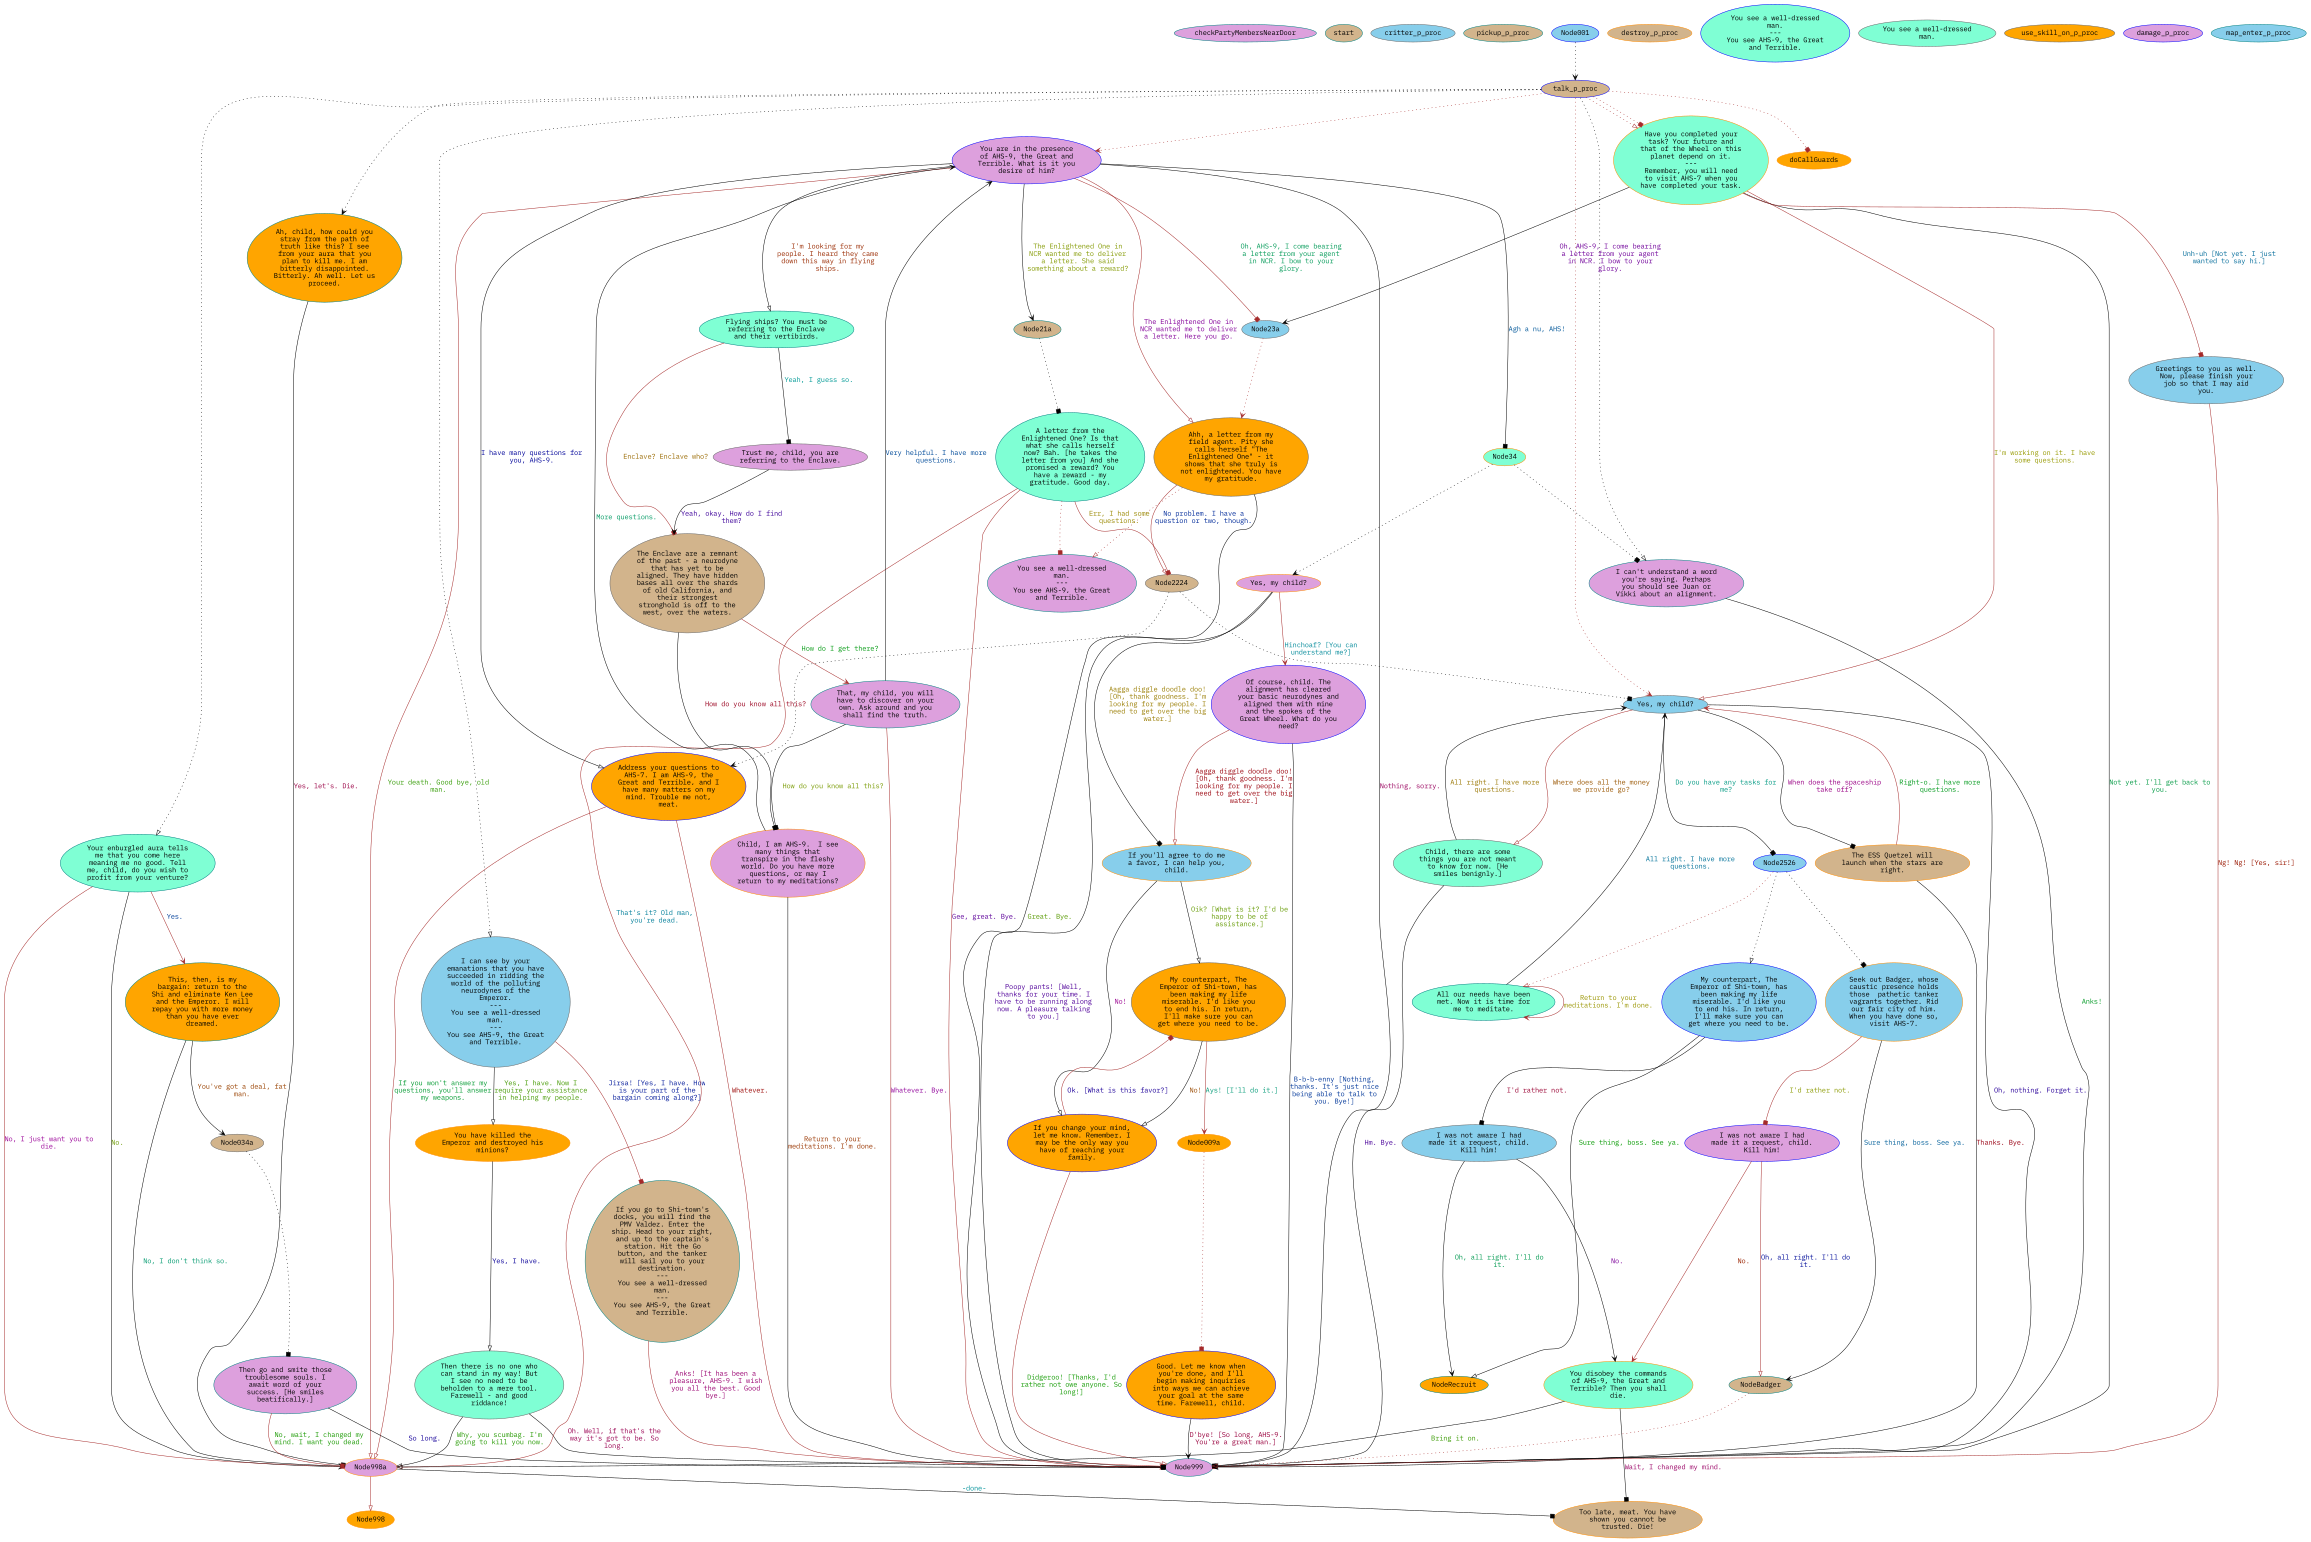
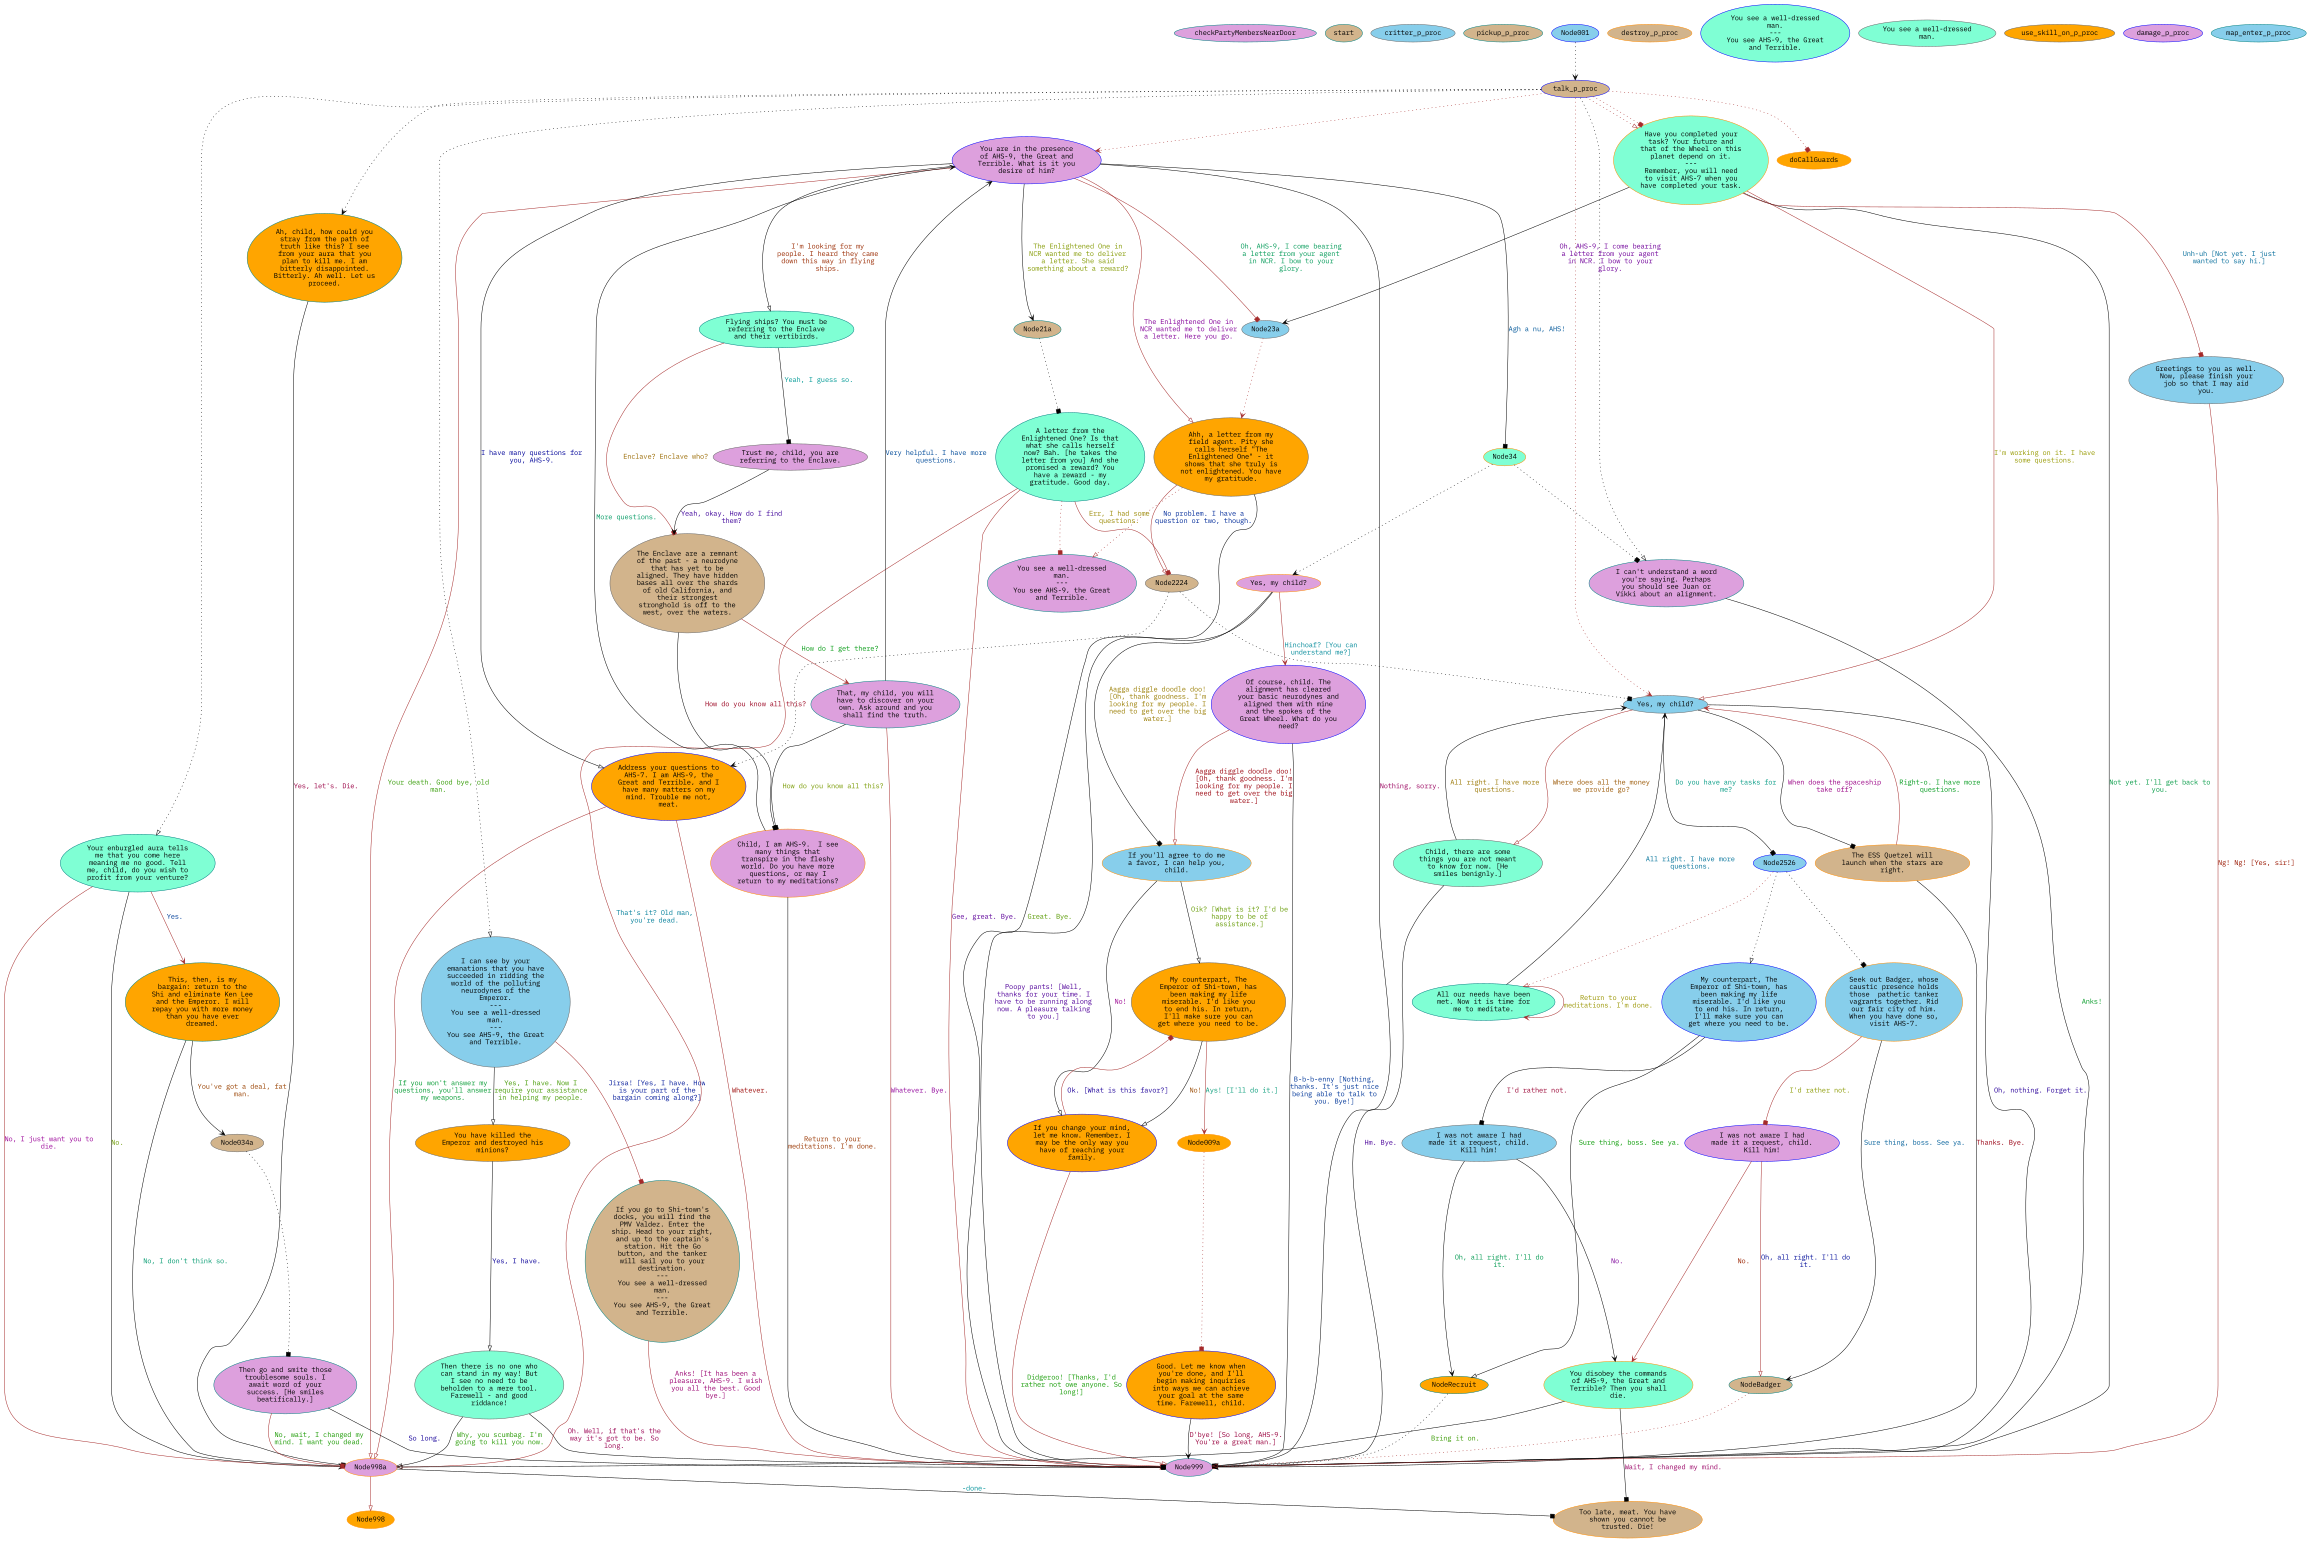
(493, 1143) -> (493, 1143)
none -> (1368, 1454)
